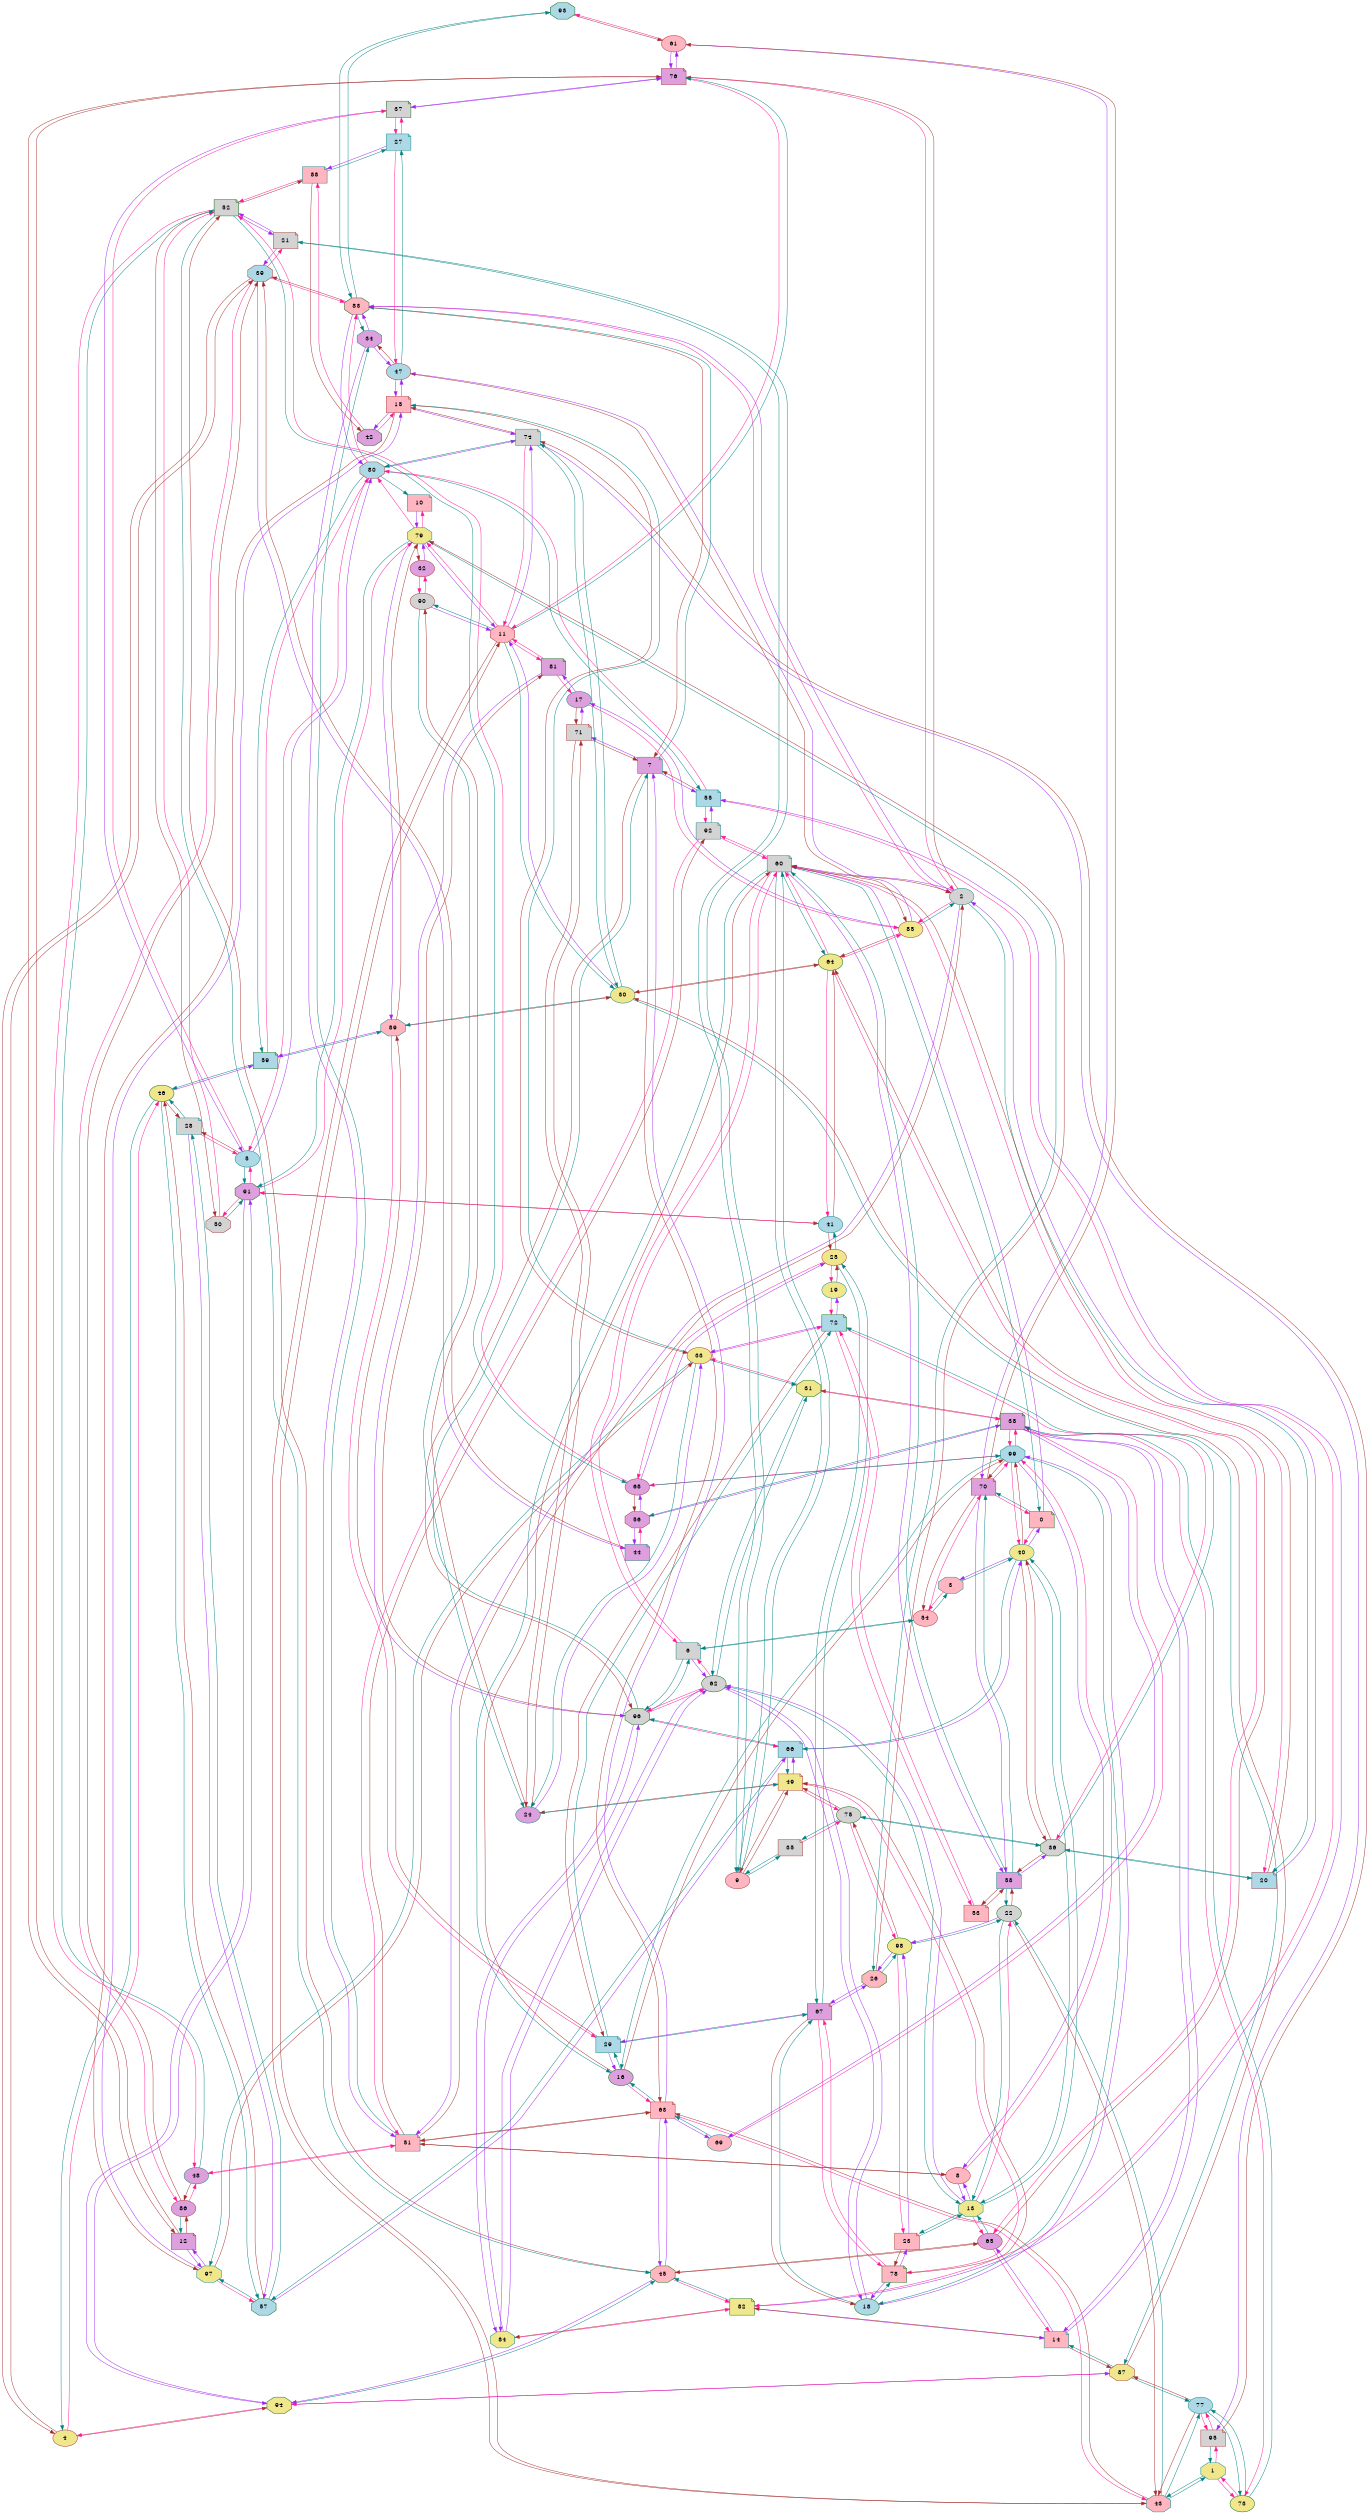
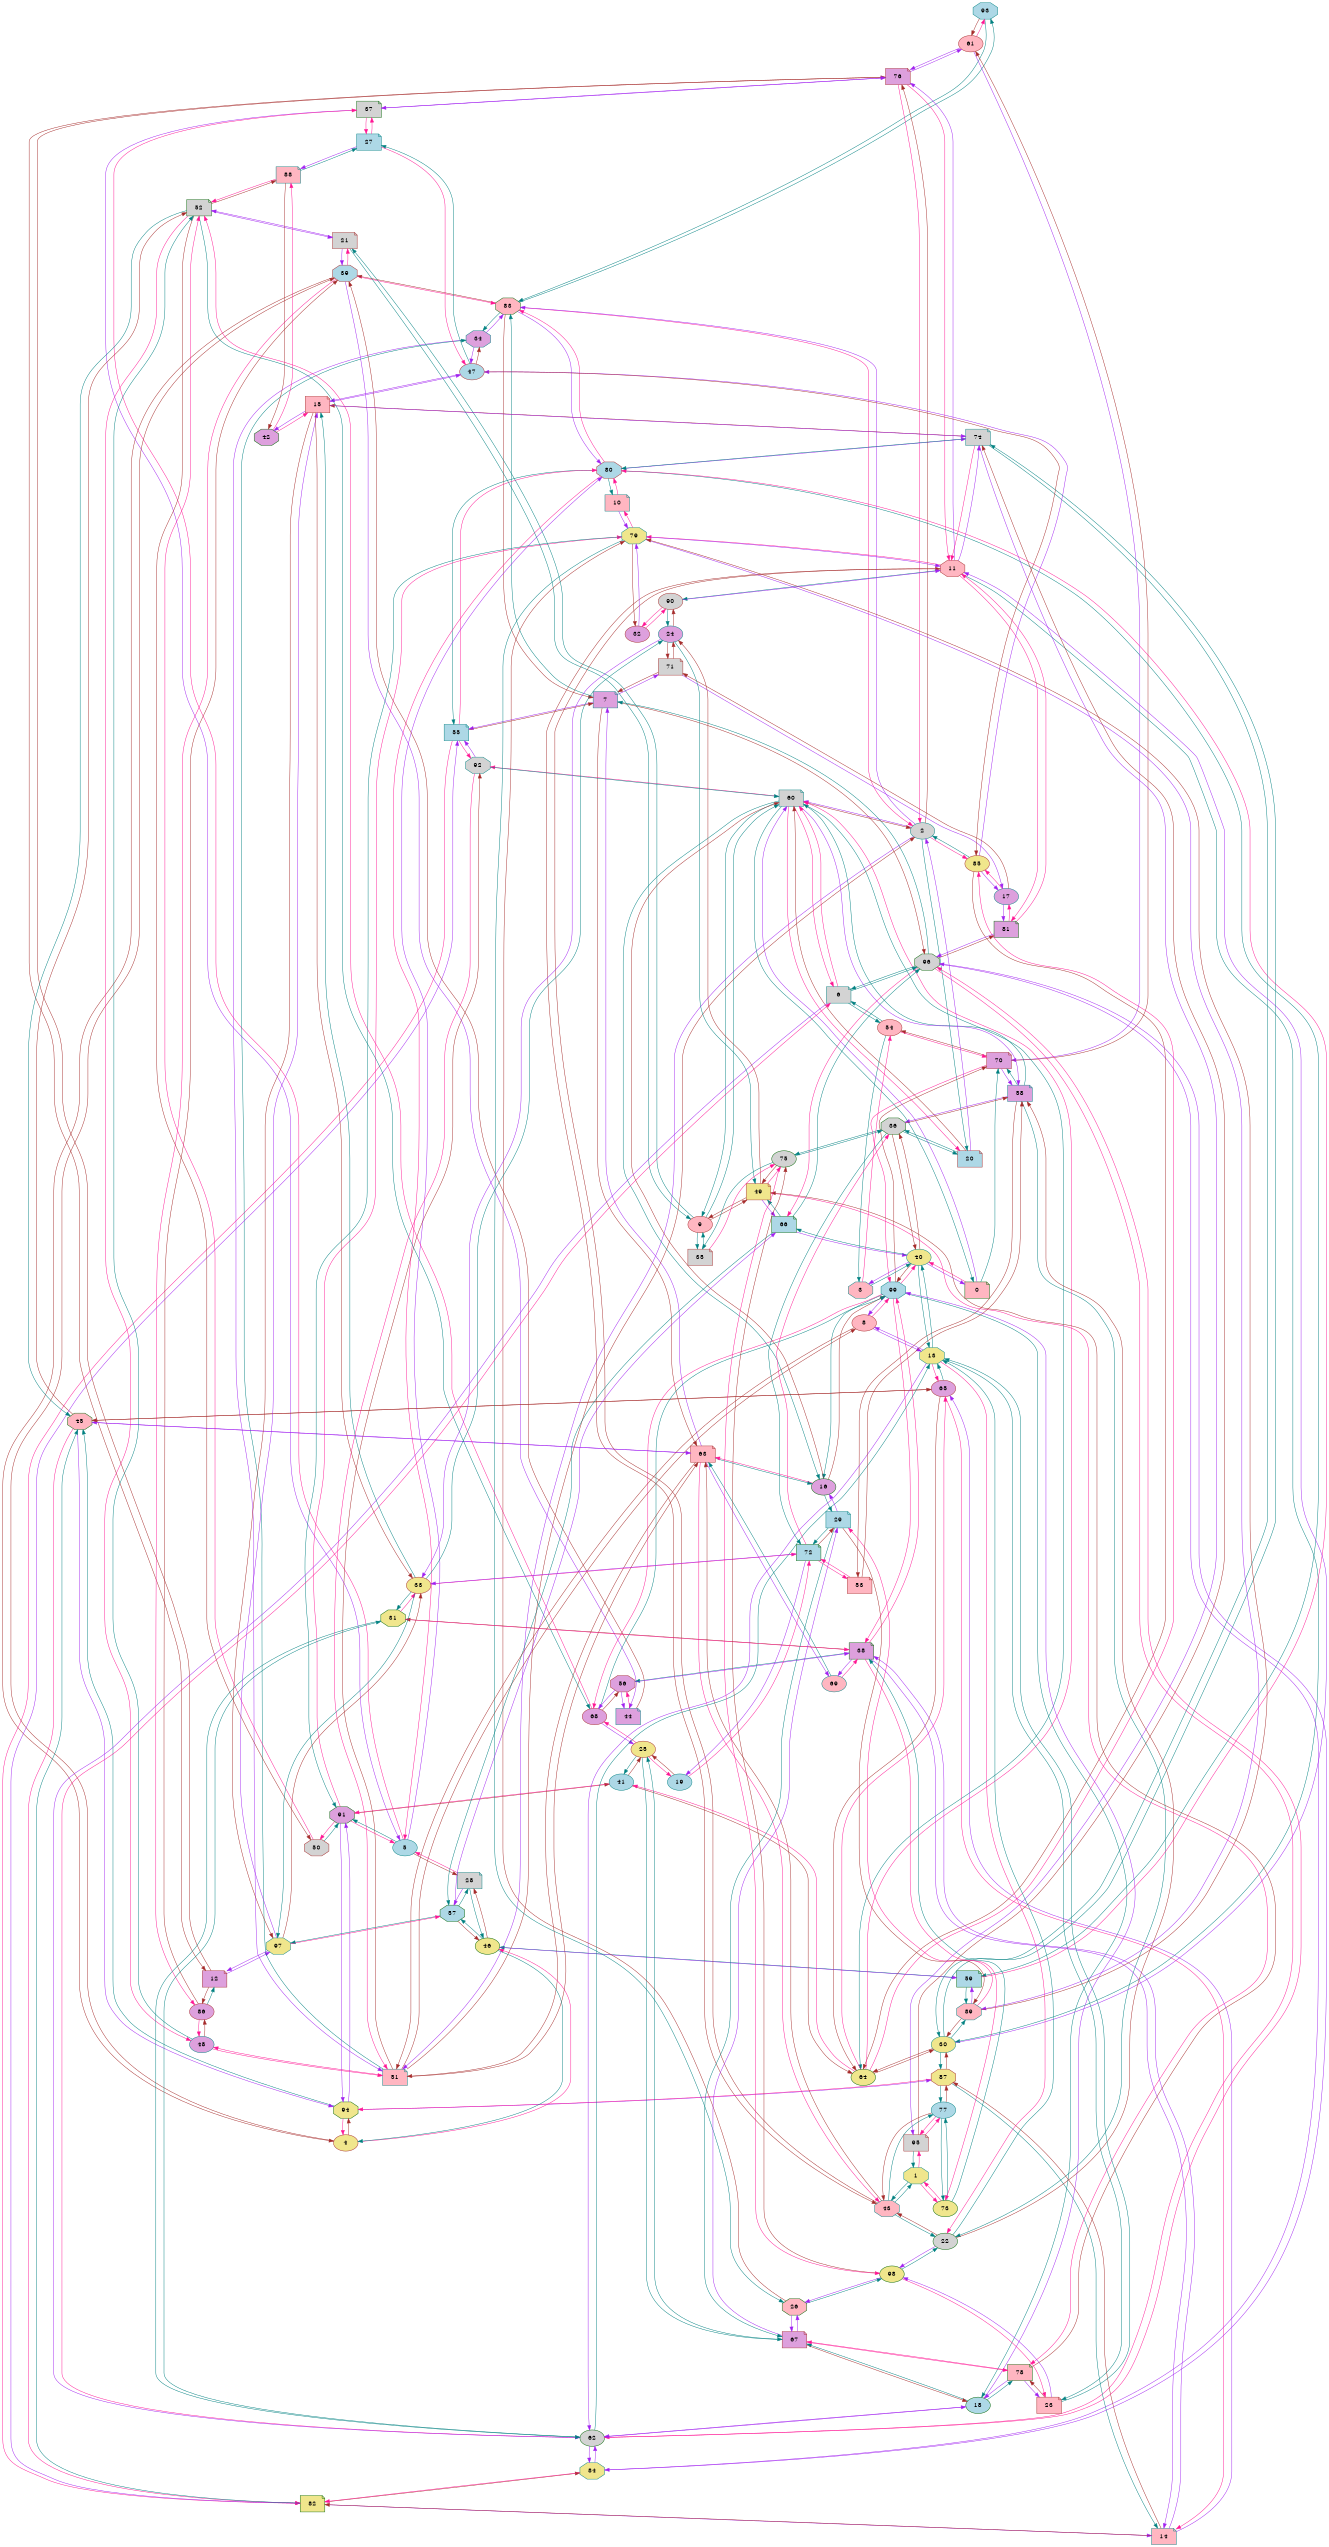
(563, 11) -> (985, 11)
(772, 381) -> (953, 316)
(397, 505) -> (617, 489)
(708, 831) -> (478, 765)
(742, 848) -> (632, 782)
(834, 1290) -> (680, 1782)
(1010, 1504) -> none
(790, 1749) -> (784, 1225)
